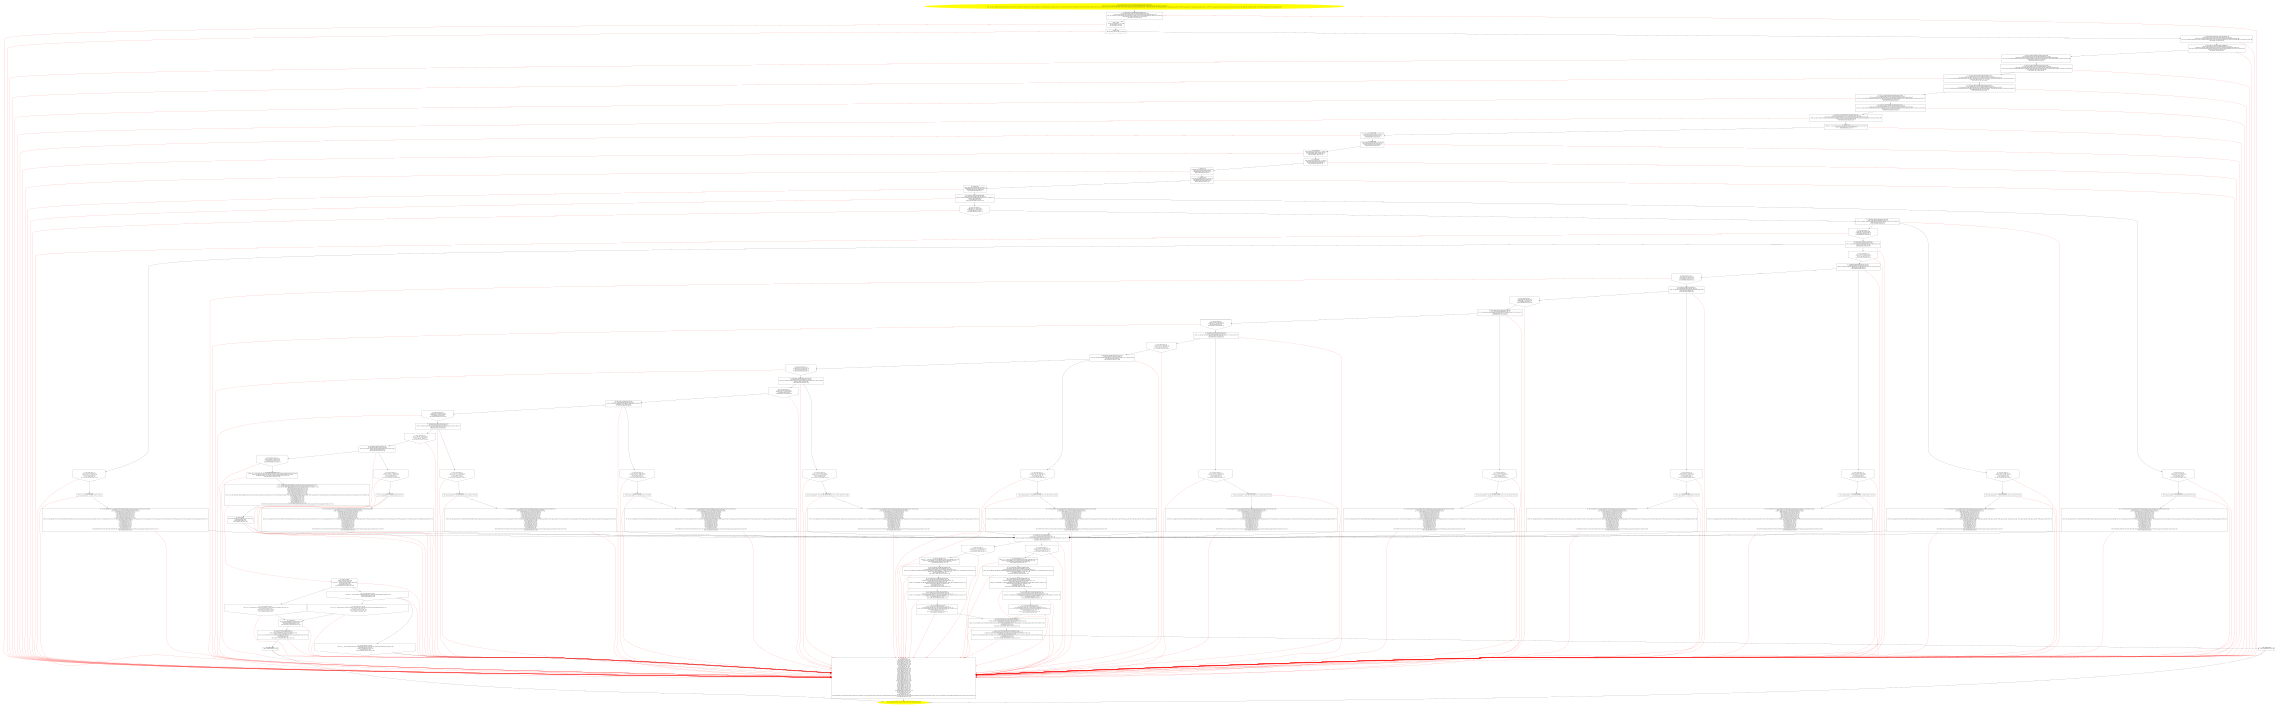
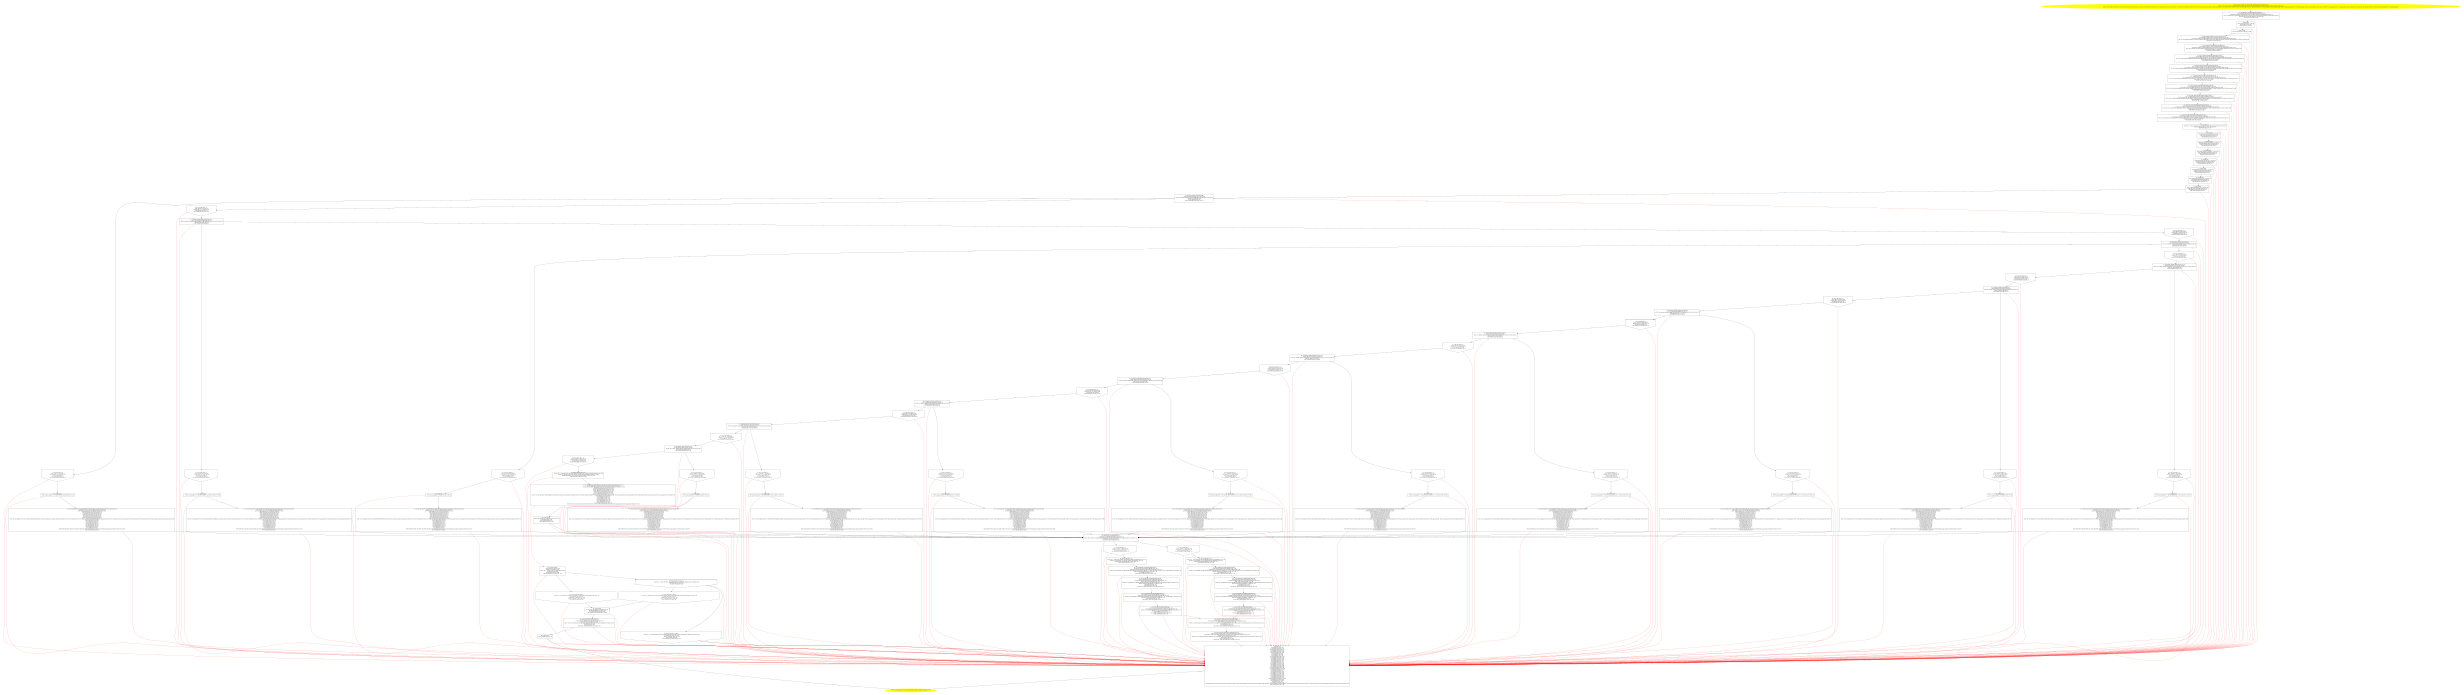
(2267, 649) -> none
